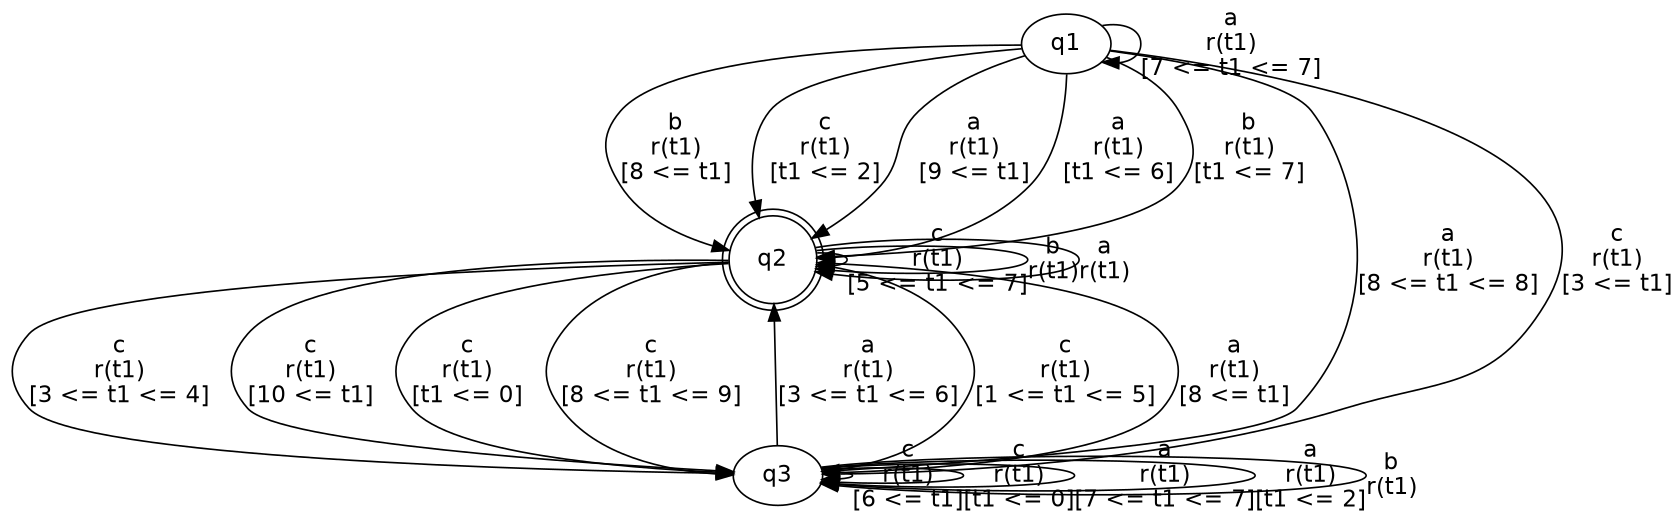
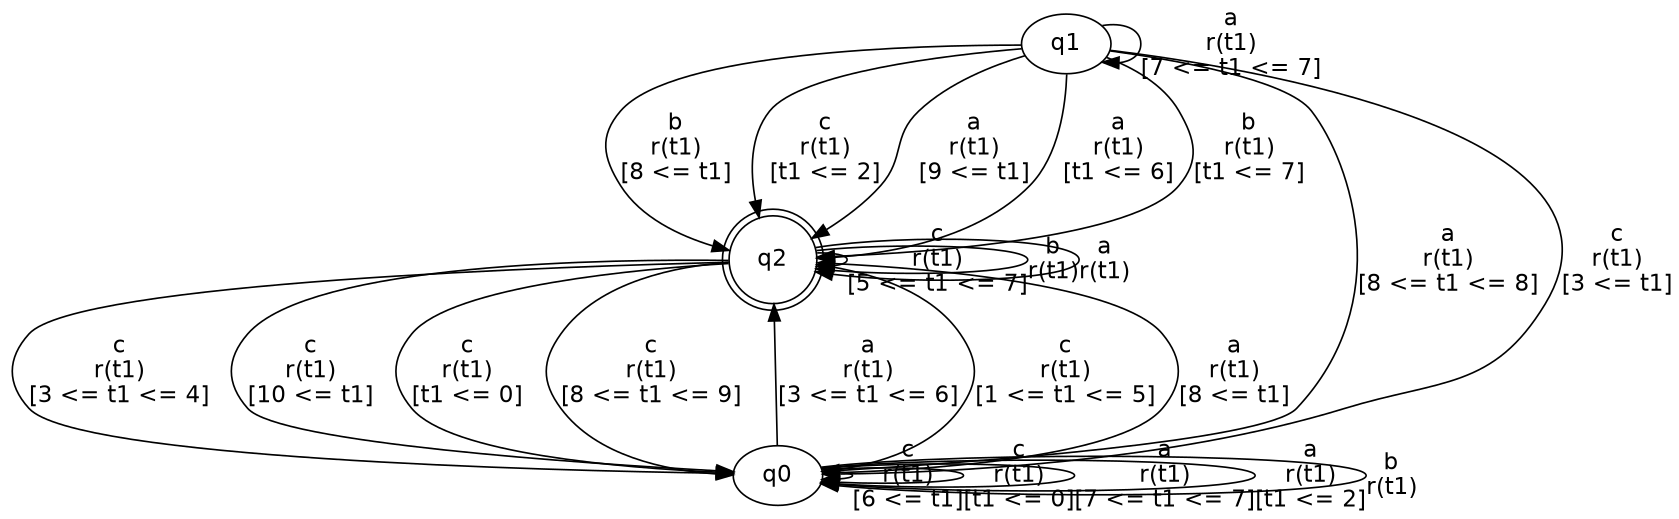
(778, 476) -> (778, 476)
